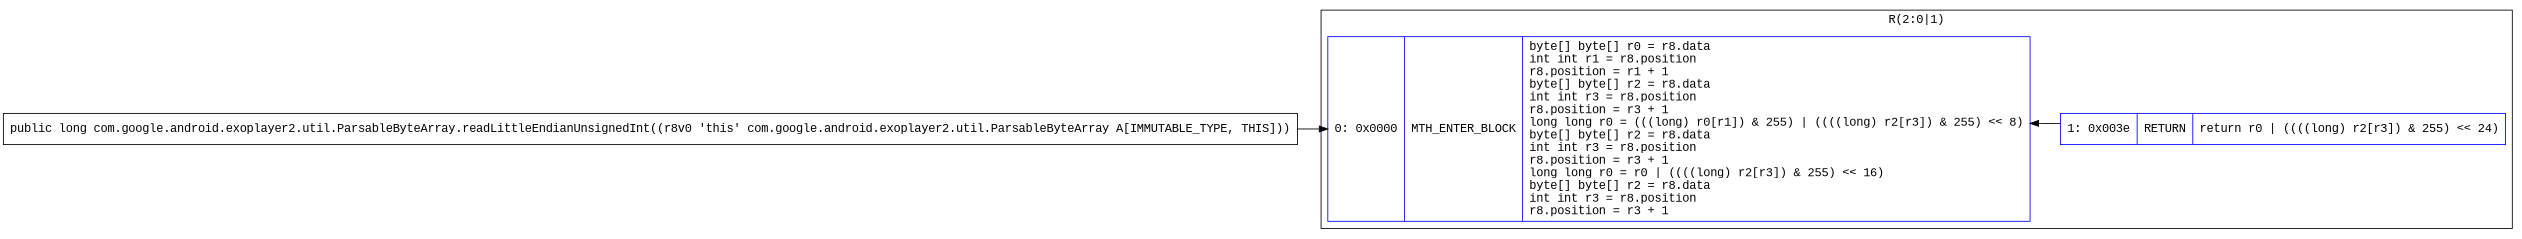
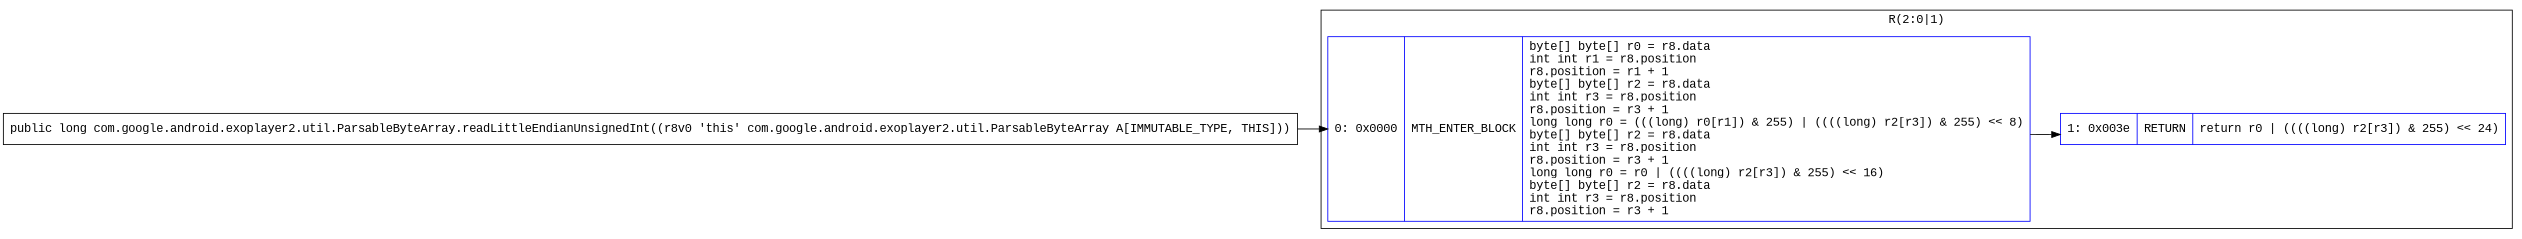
(2049, 123) -> (2041, 135)
